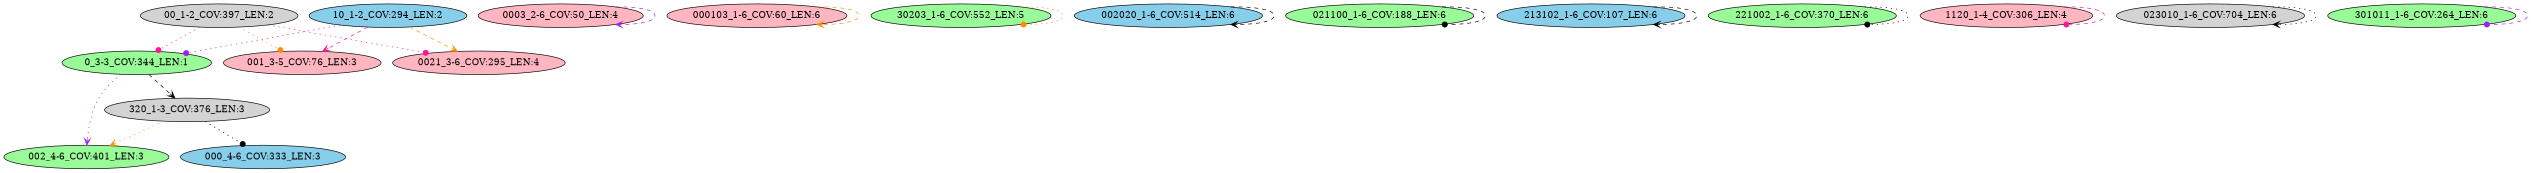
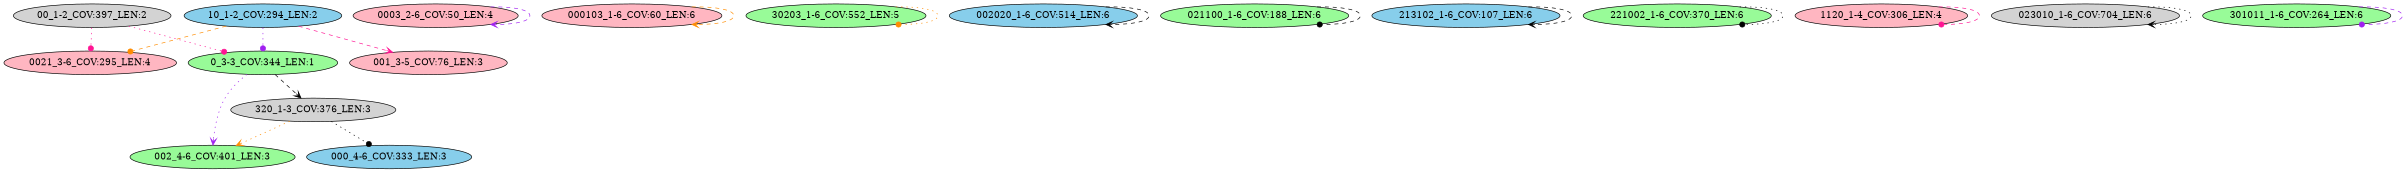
(256, 36) -> none
(430, 38) -> (187, 37)
